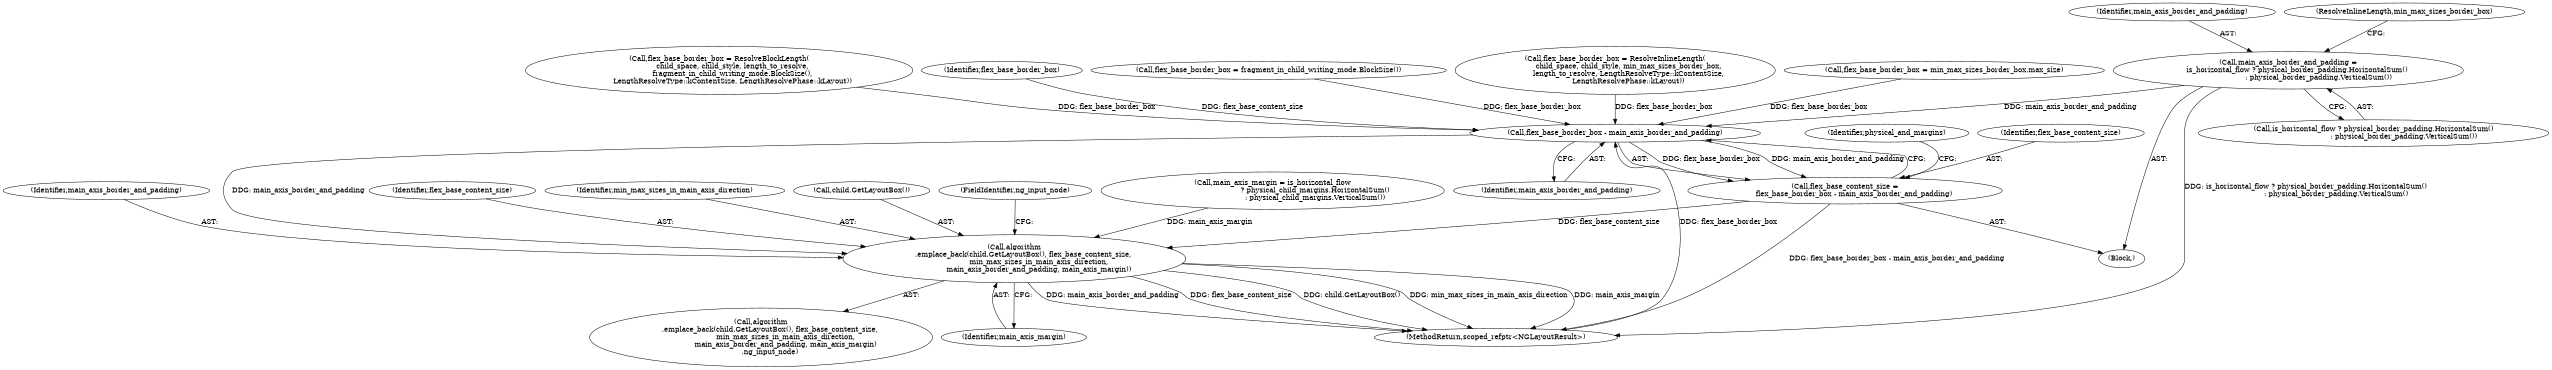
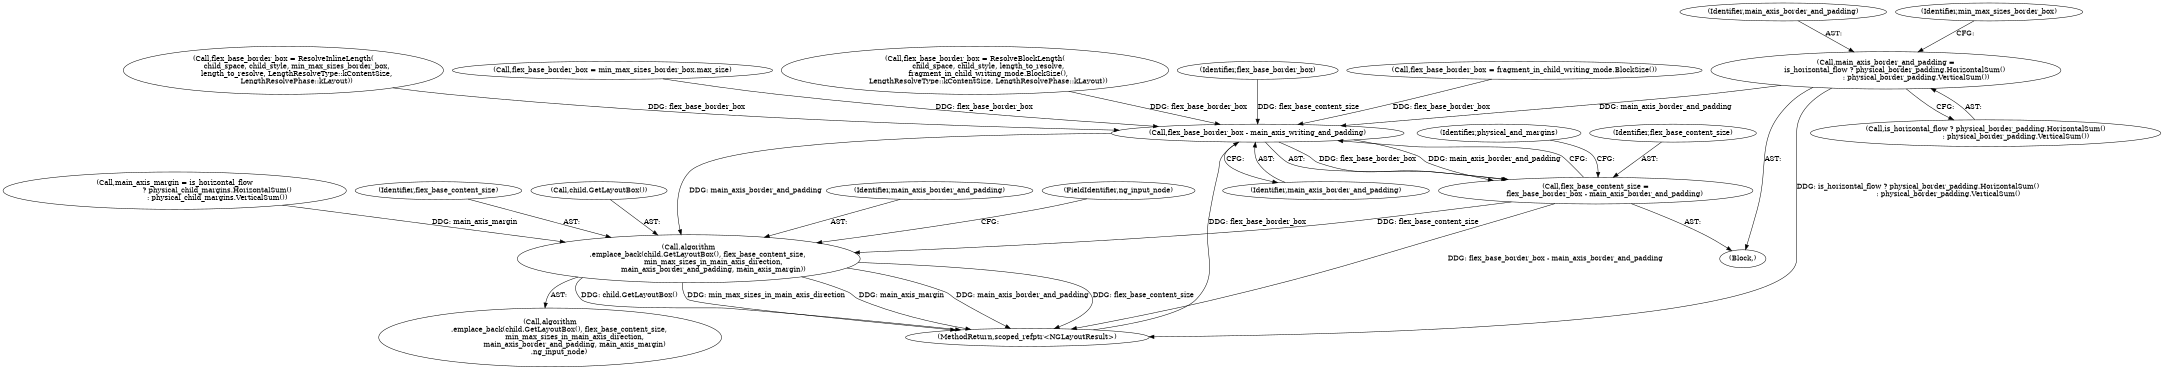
(2404, 12) -> (1989, 12)
(1615, 133) -> (1258, 133)
(665, 191) -> none
(1014, 337) -> none
